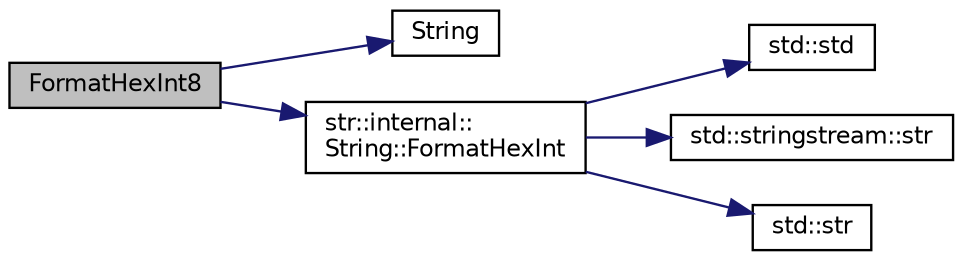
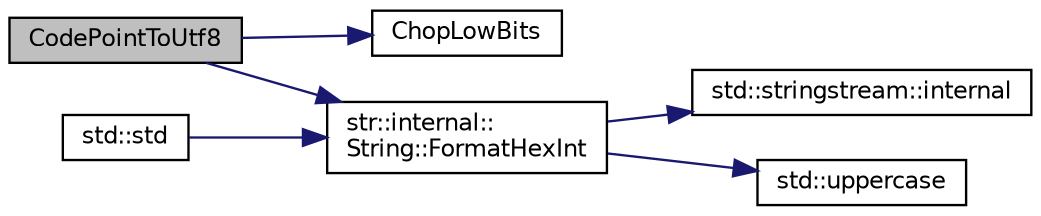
(446, 33) -> (467, 33)
(115, 85) -> (126, 40)
(656, 86) -> (246, 138)
(812, 138) -> (862, 92)
(812, 228) -> (862, 183)
